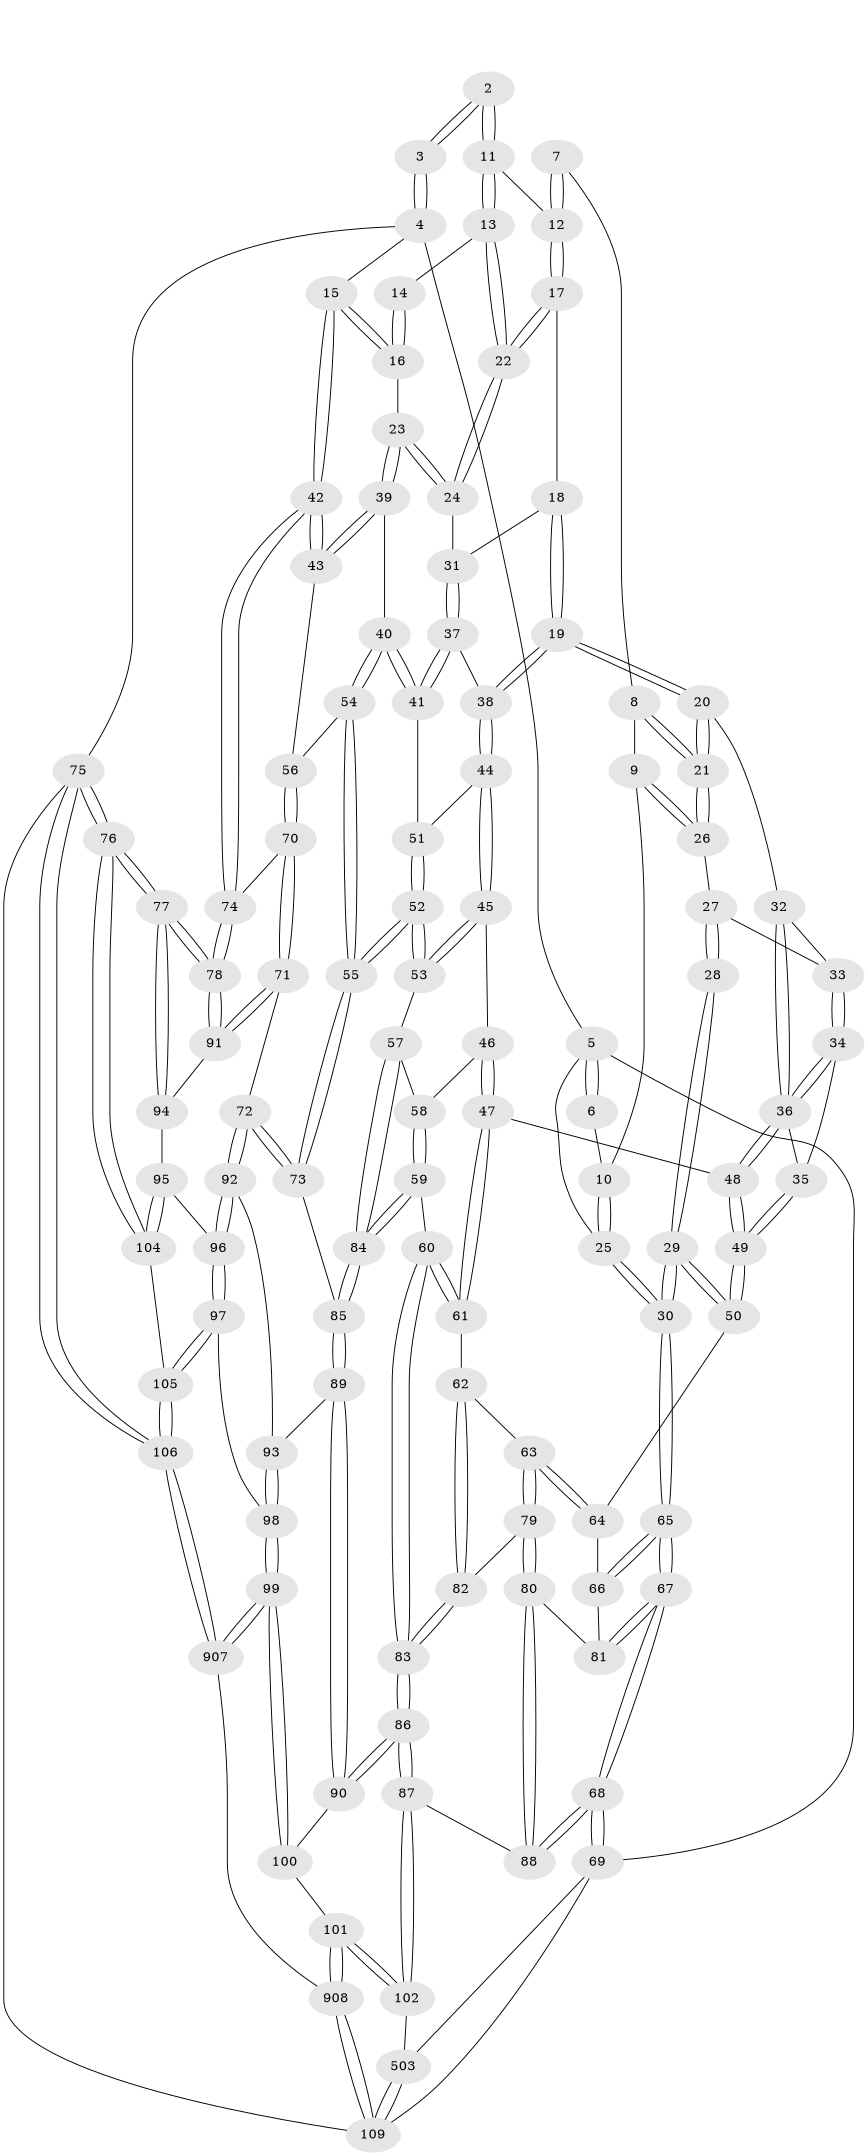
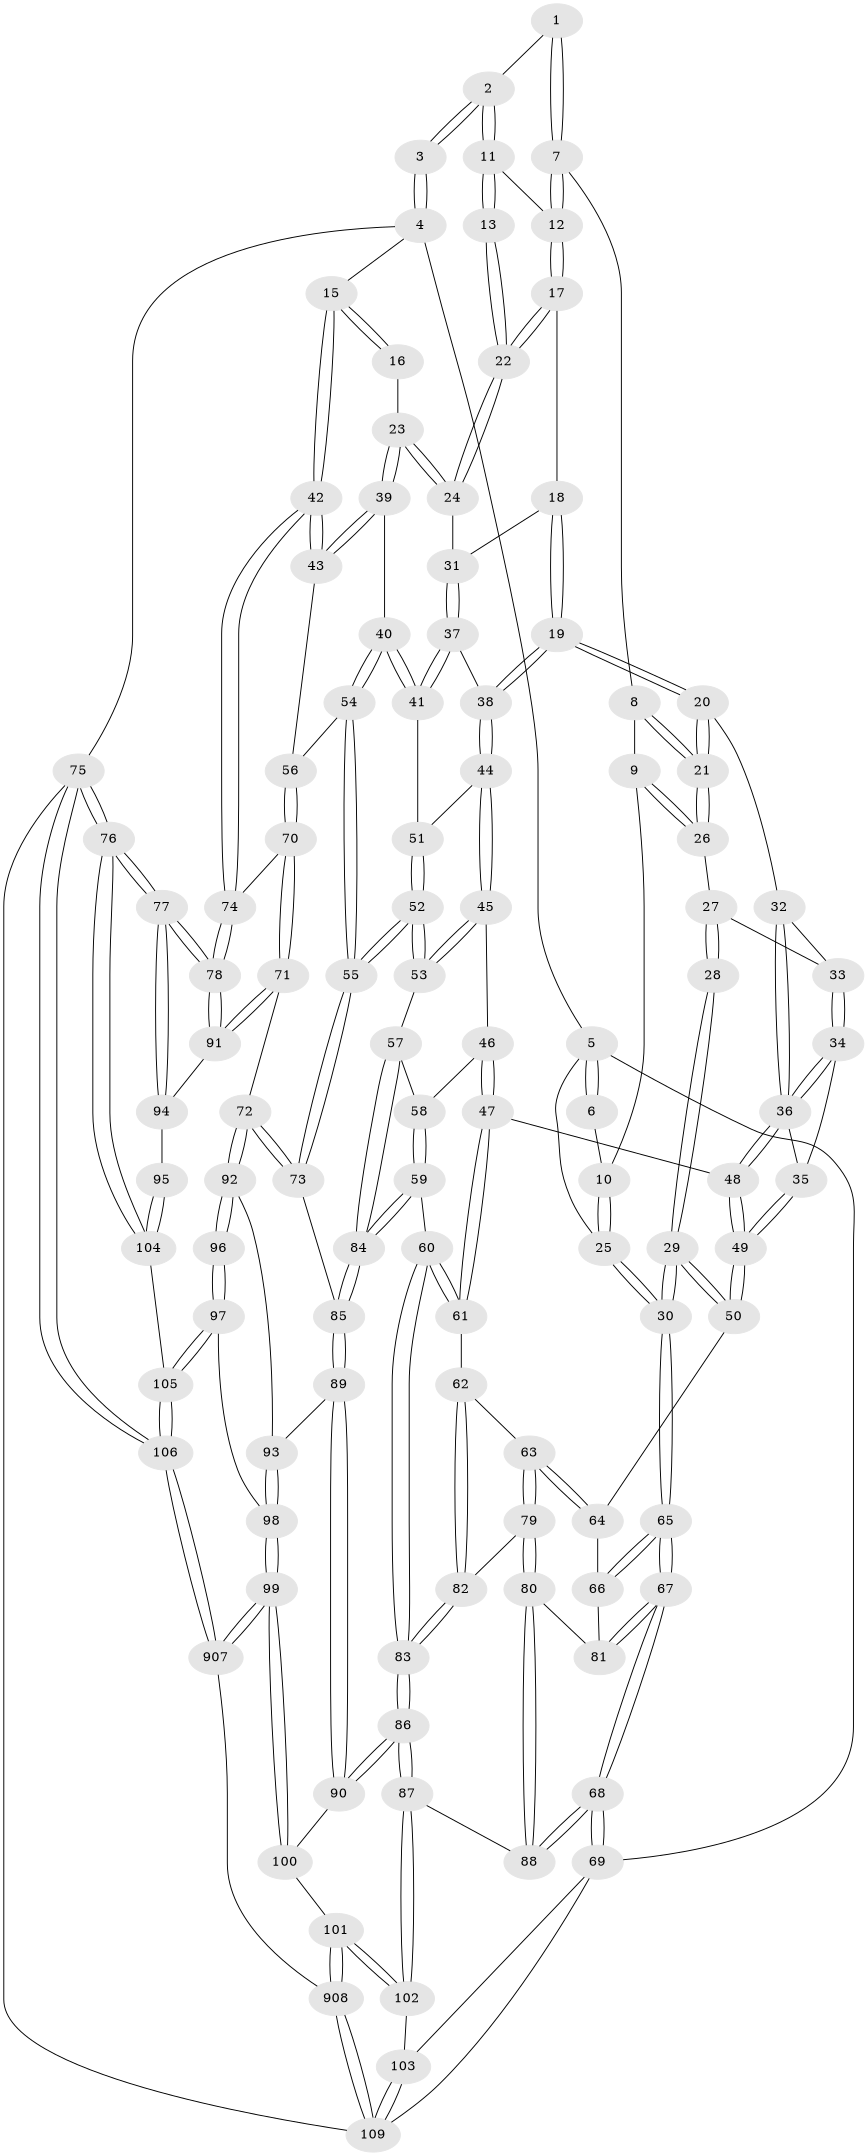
none -> (557, 21)
(400, 294) -> none
(190, 1214) -> none
(404, 2067) -> (404, 2067)
